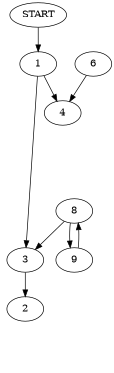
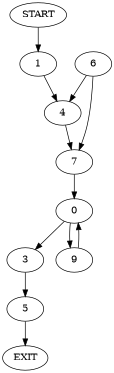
(32, 158) -> none
none -> (74, 162)
(74, 211) -> (74, 211)
(25, 309) -> (25, 309)
none -> (25, 358)
